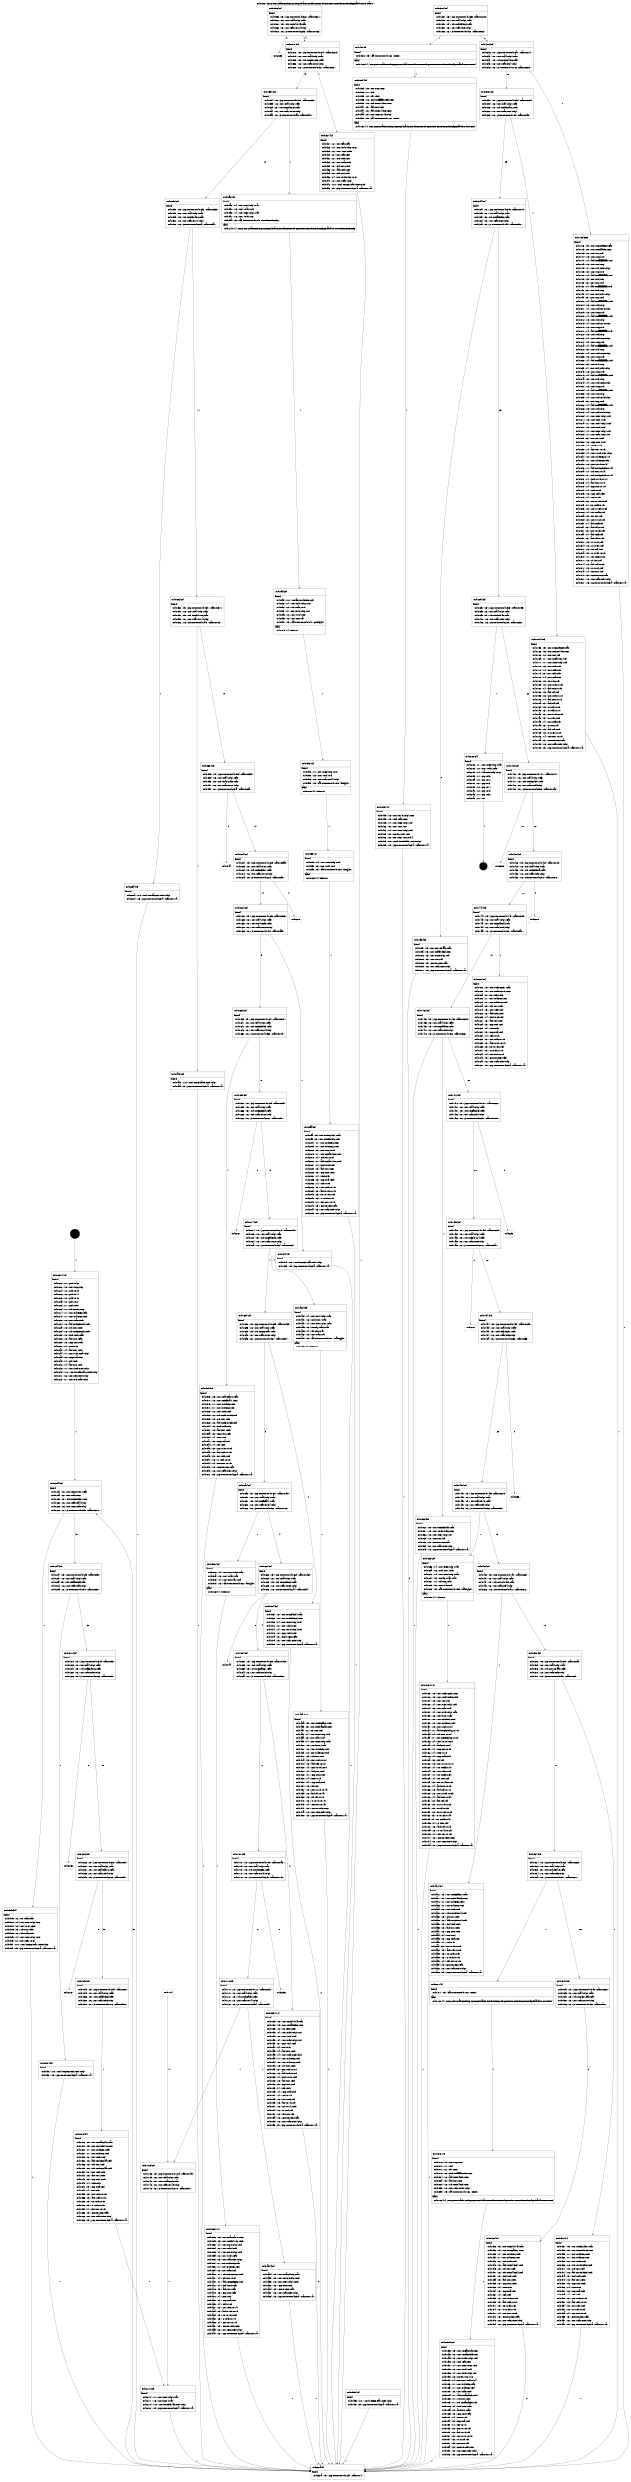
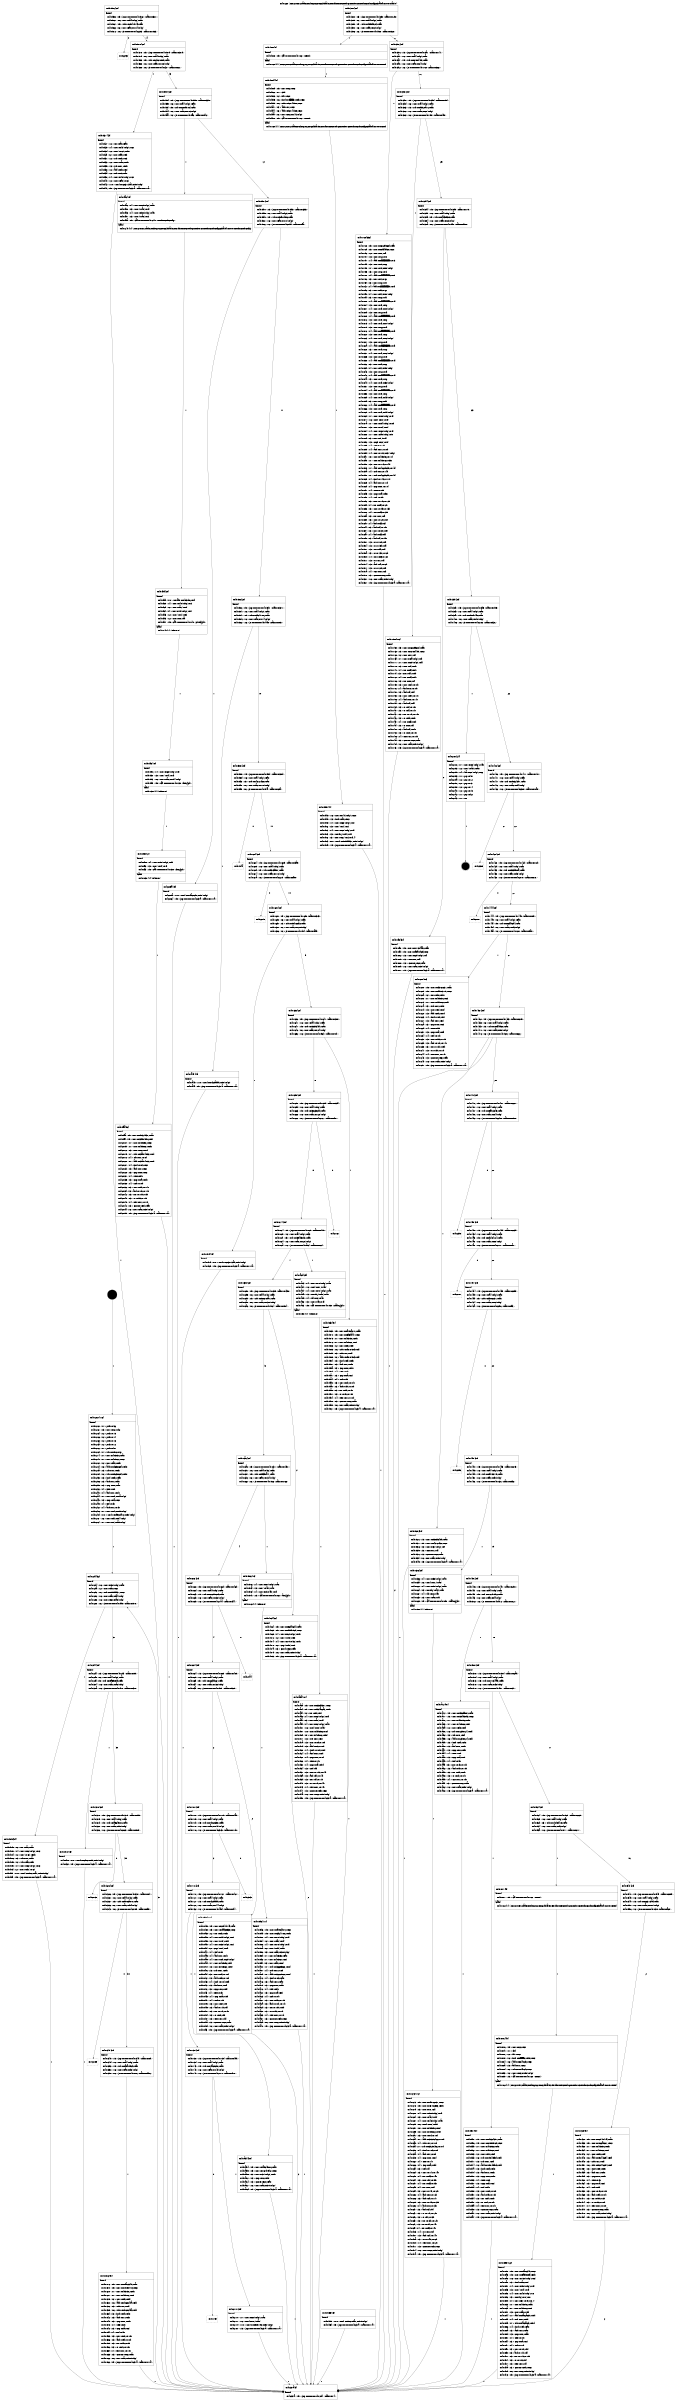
(168, 2079) -> (212, 2196)
(139, 2304) -> (191, 2389)
